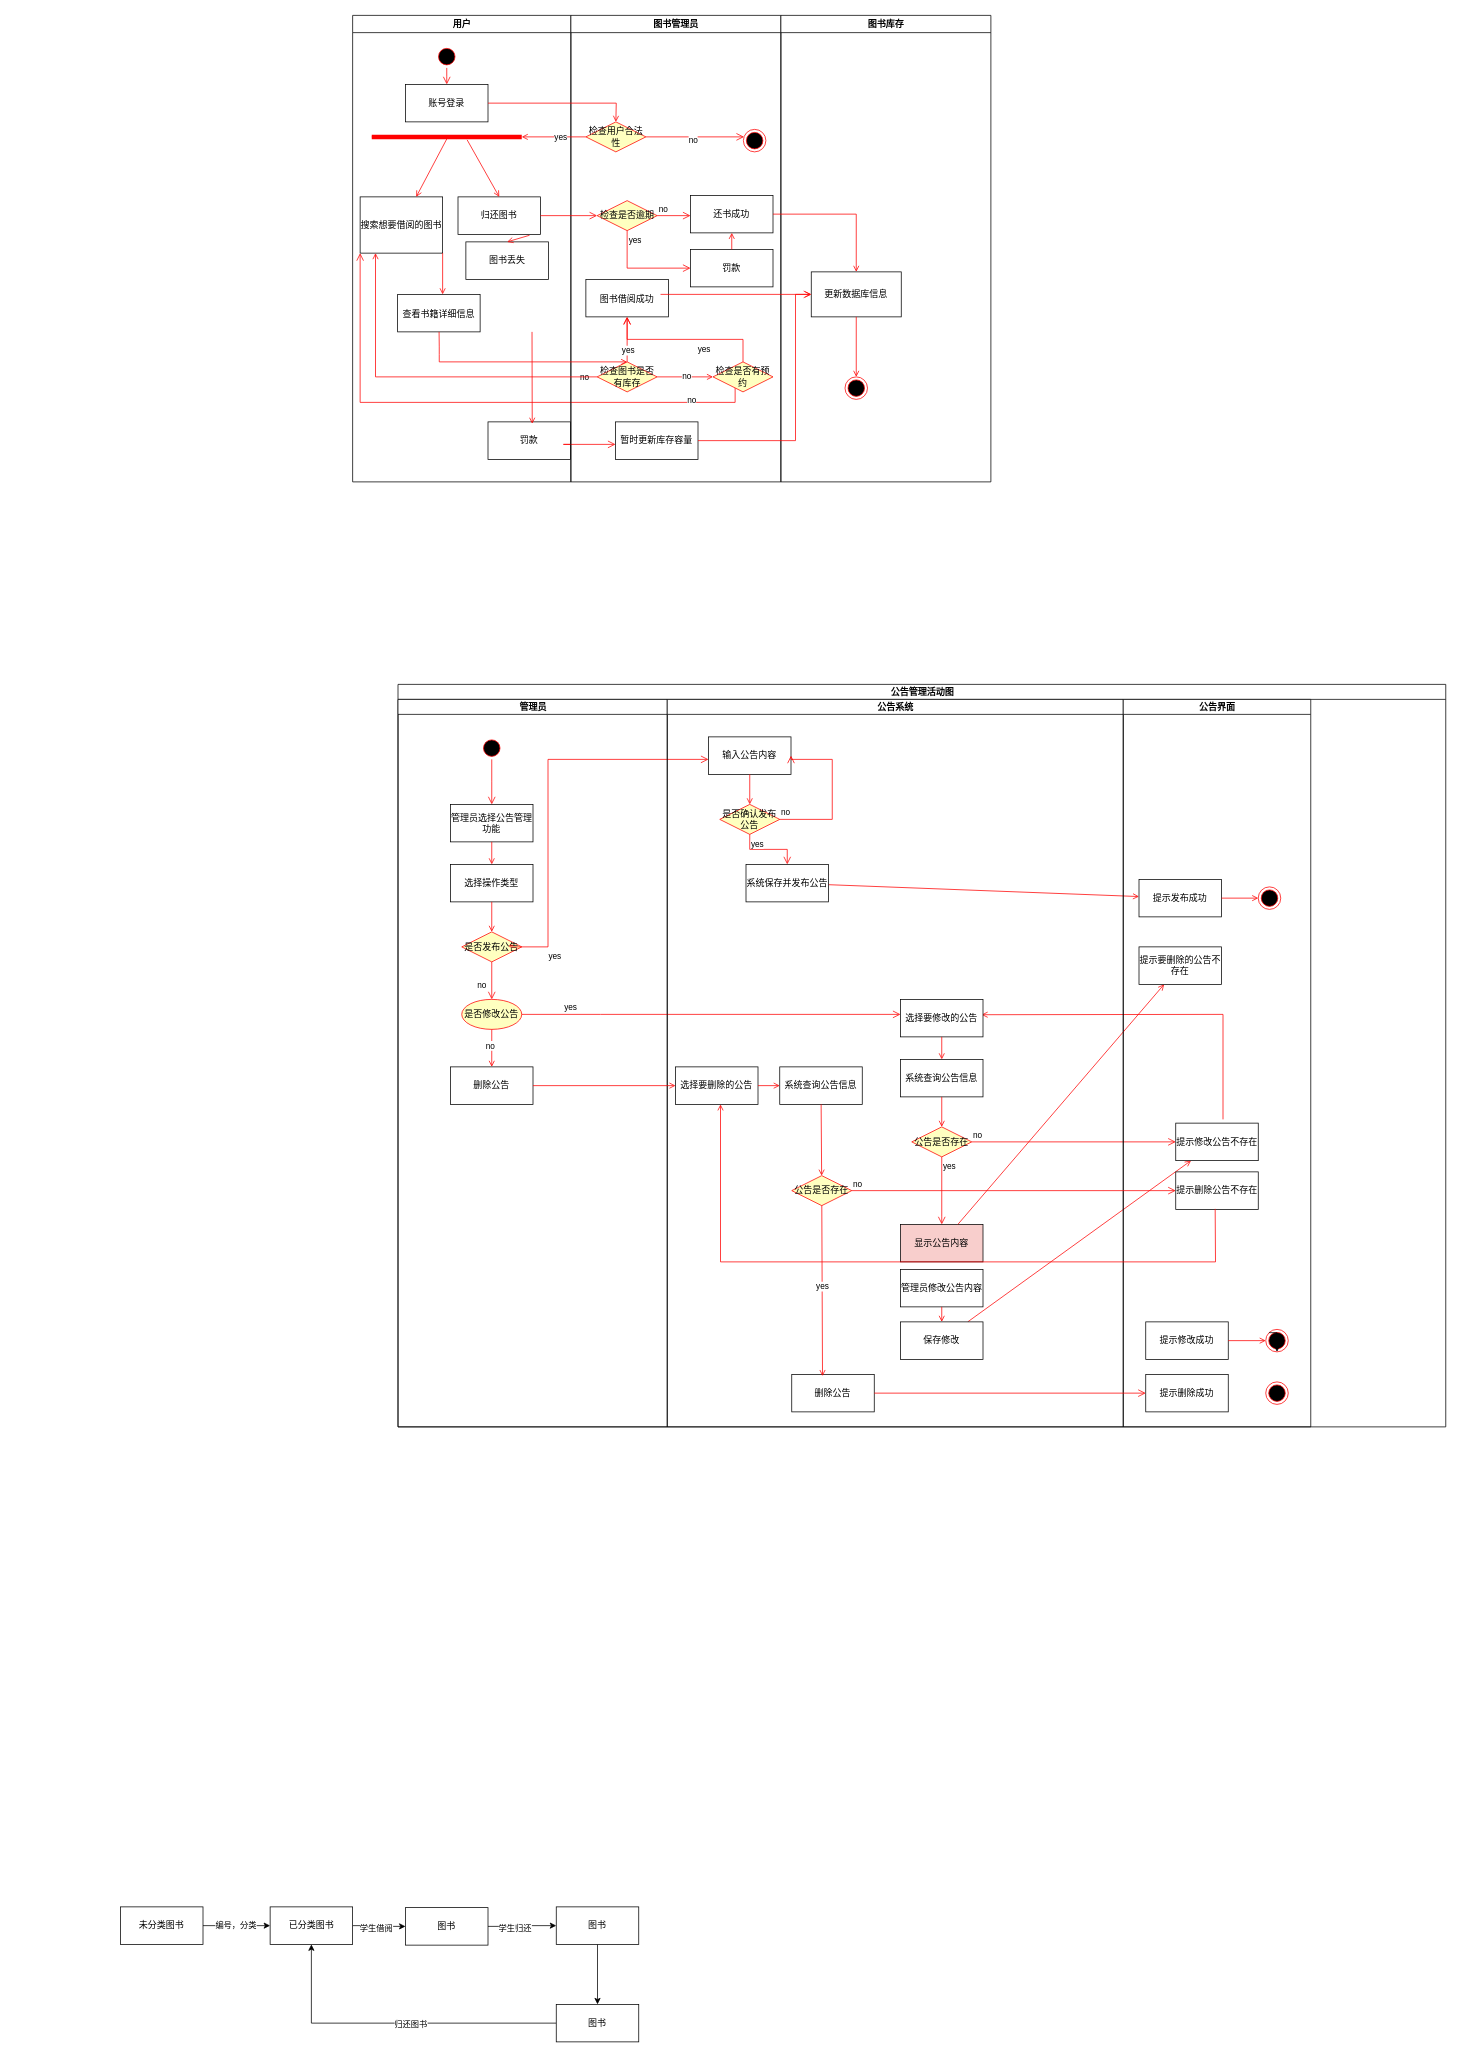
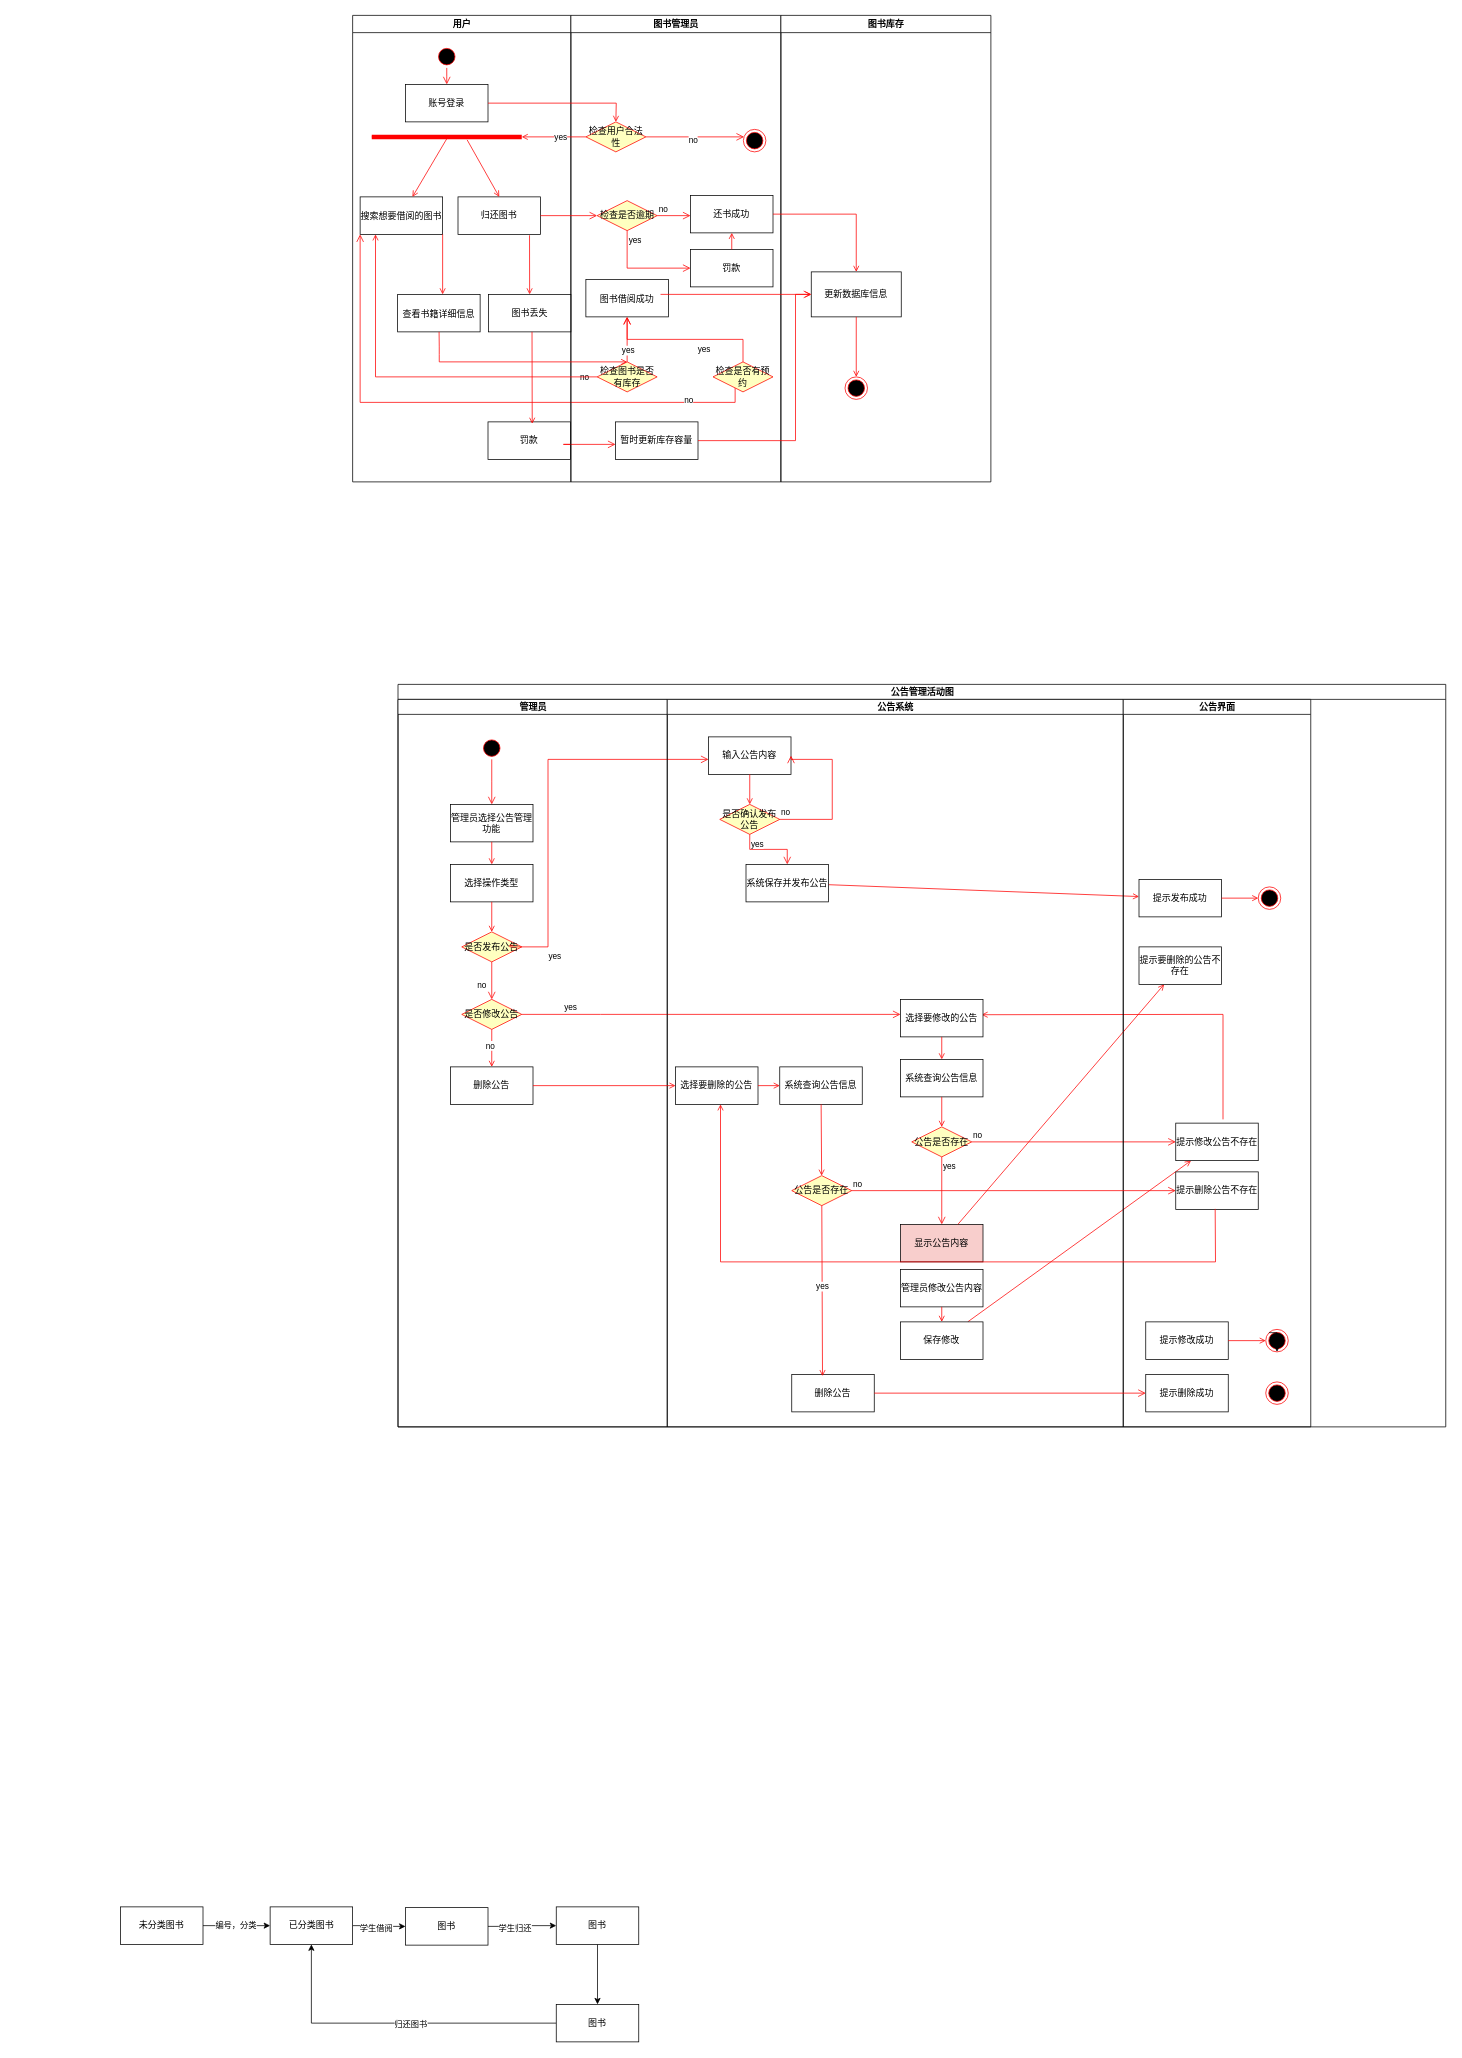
(401, 225) -> (401, 216)
(507, 261) -> (530, 313)
(684, 377) -> none
(492, 1014) -> (492, 1014)
